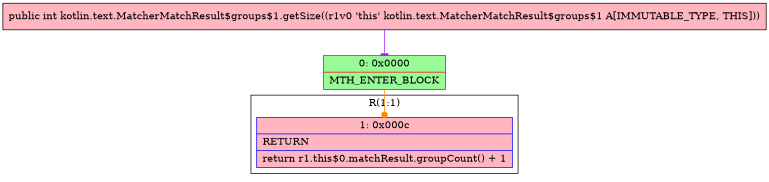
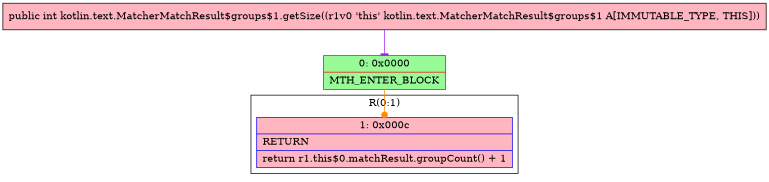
(385, 103) -> (385, 103)
